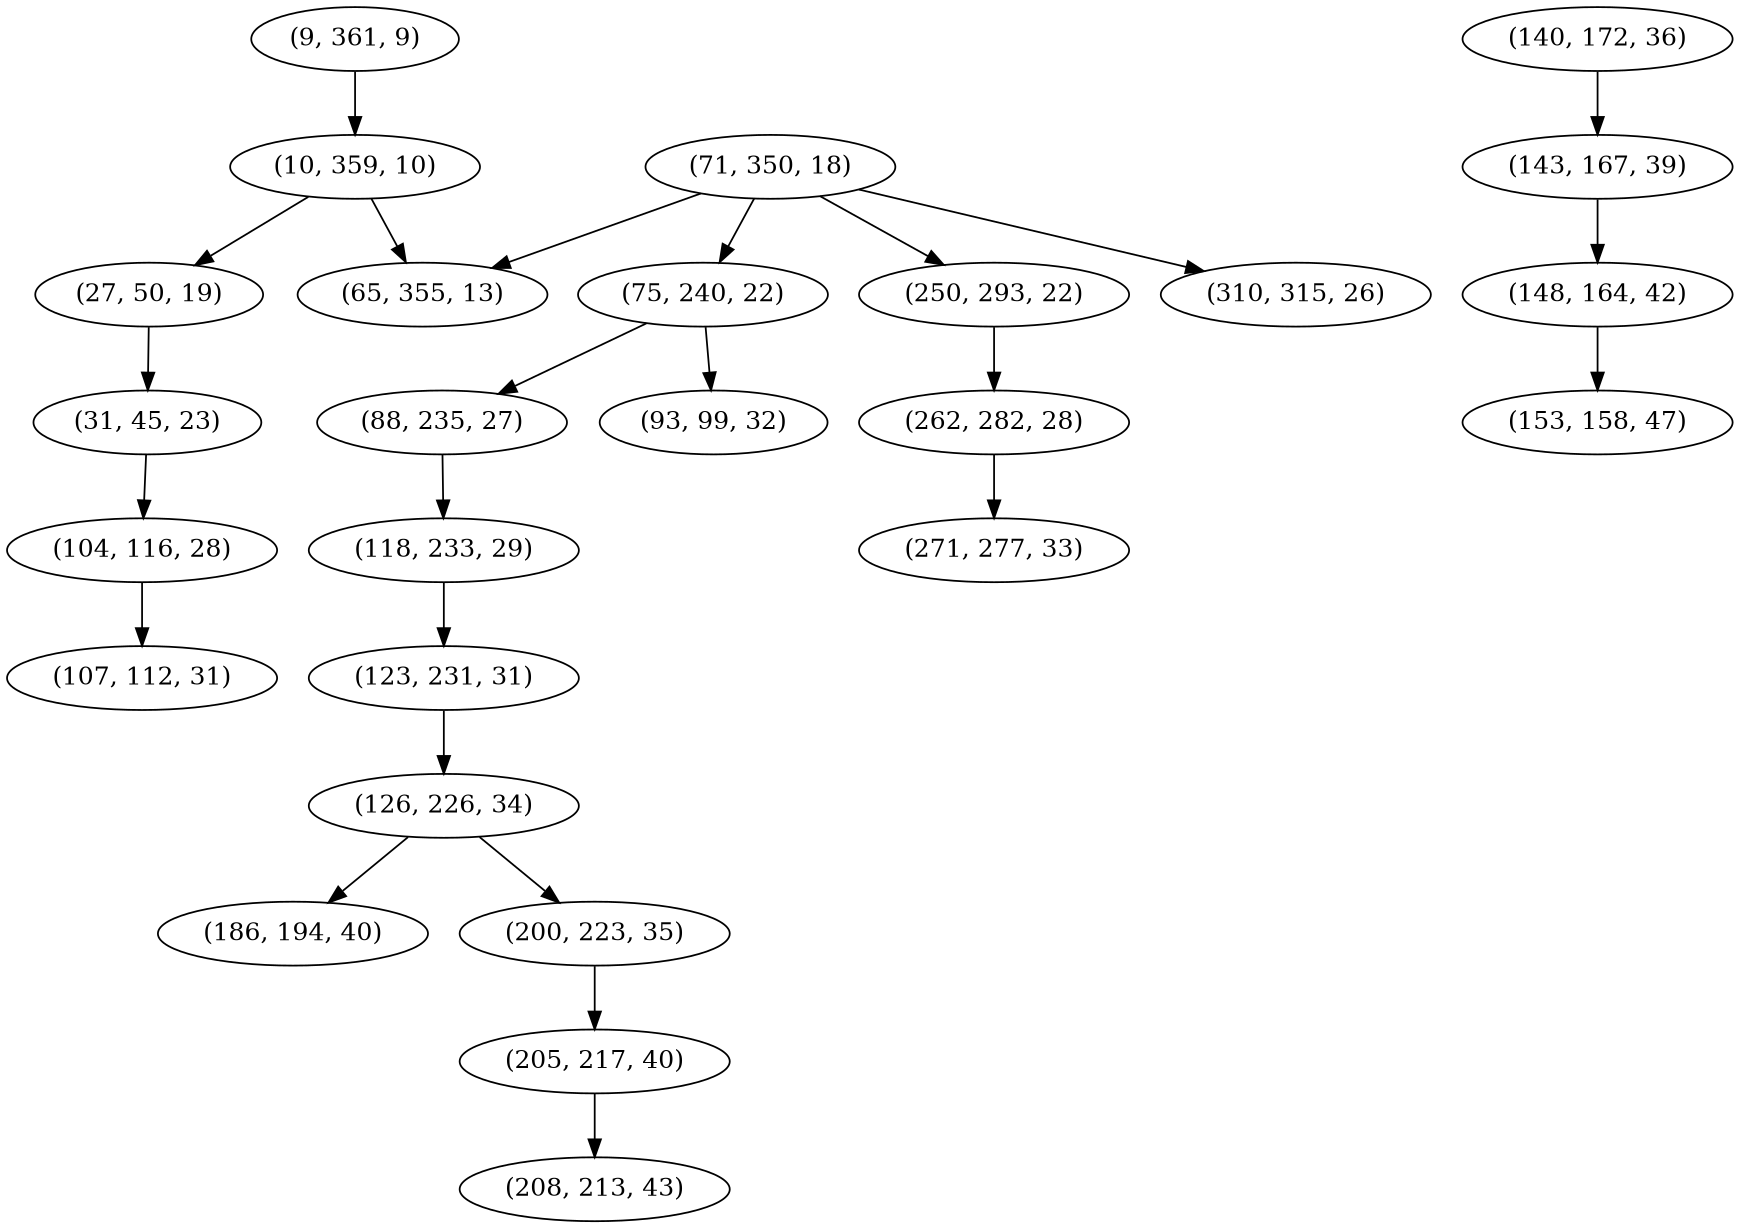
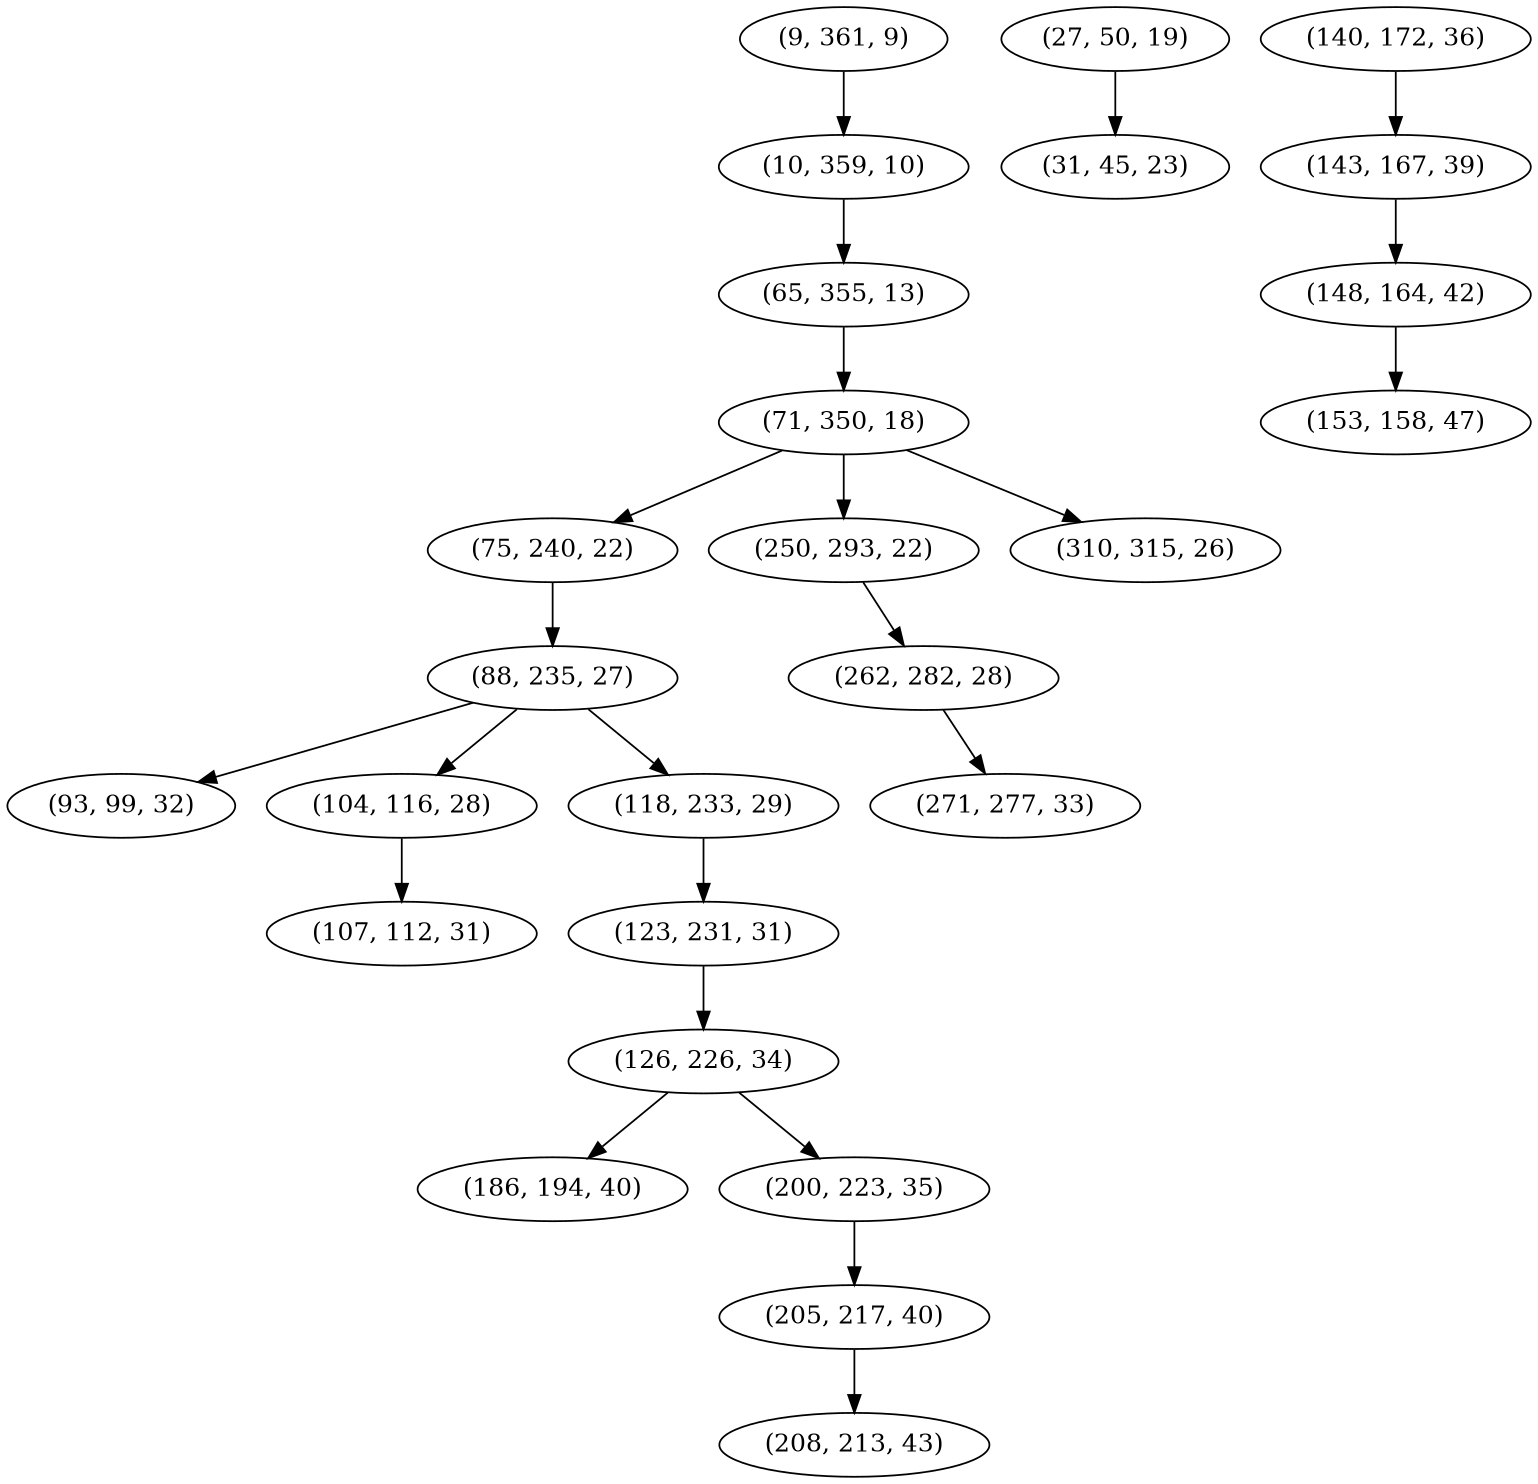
(260, 226) -> none
(605, 228) -> (844, 350)
(708, 350) -> (344, 740)
(145, 478) -> (484, 736)
